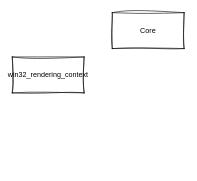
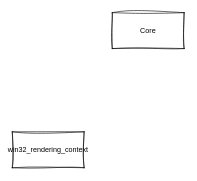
(48, 75) -> (48, 150)
